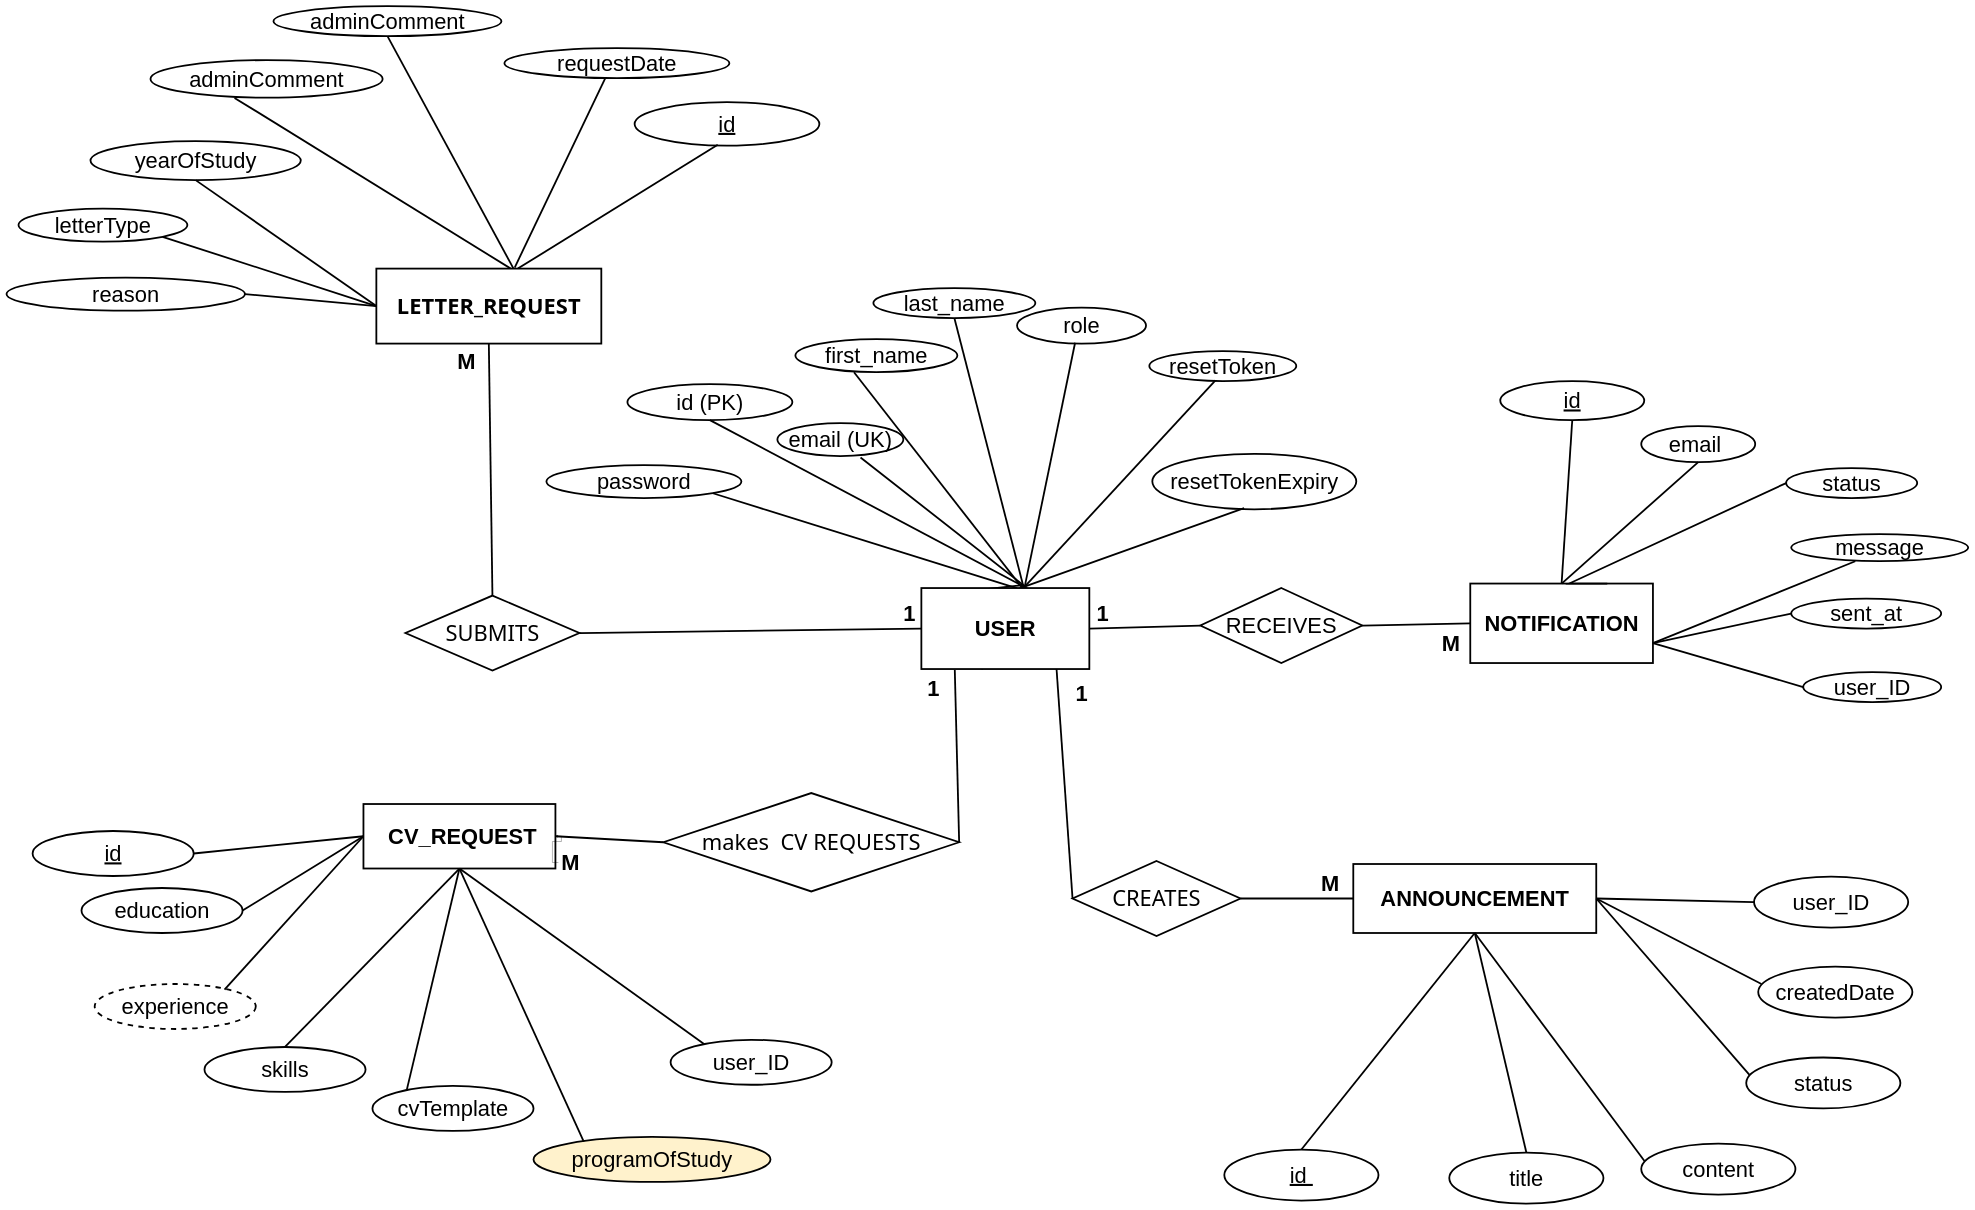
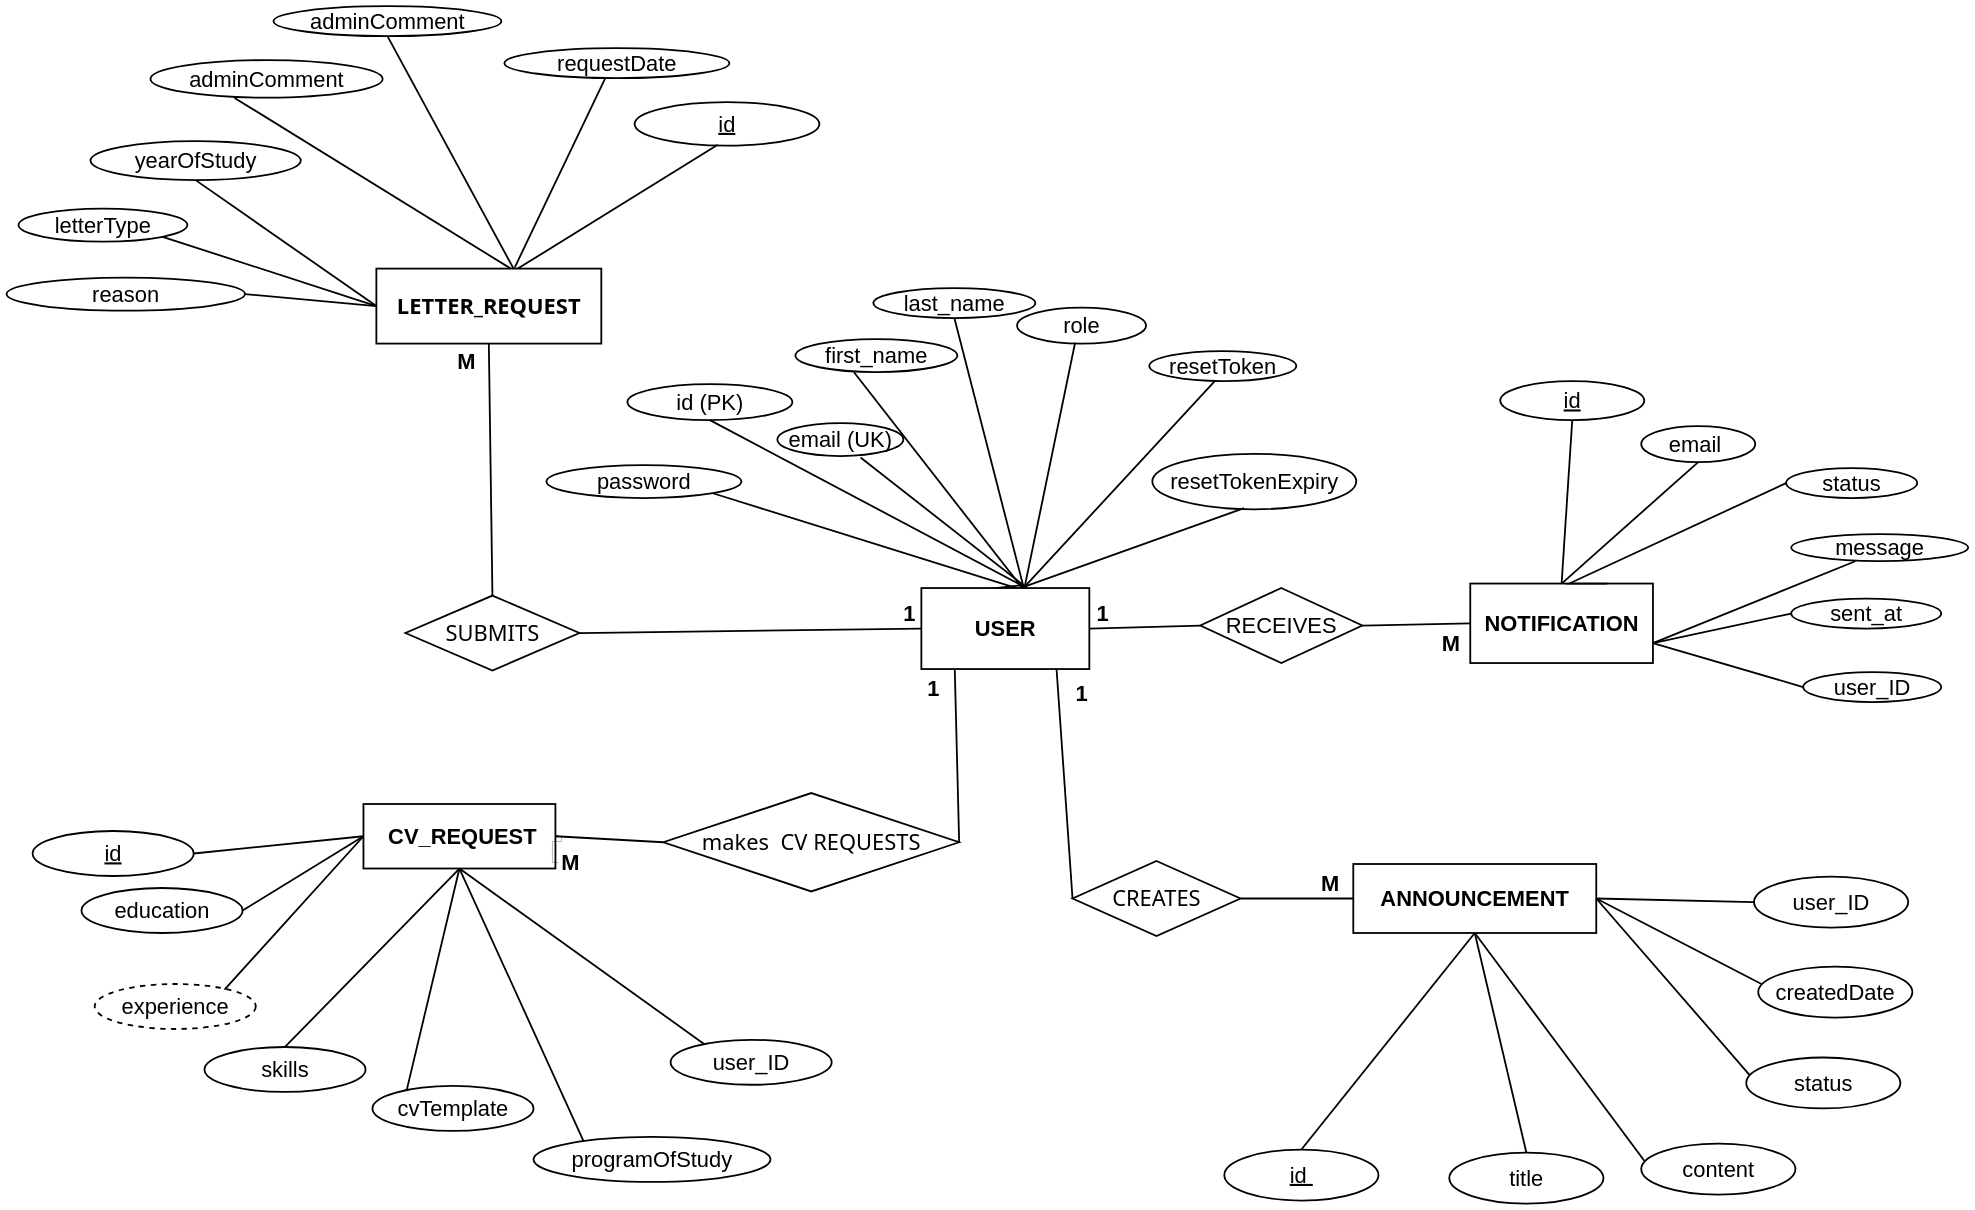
(652, 1160) -> (652, 1160)
